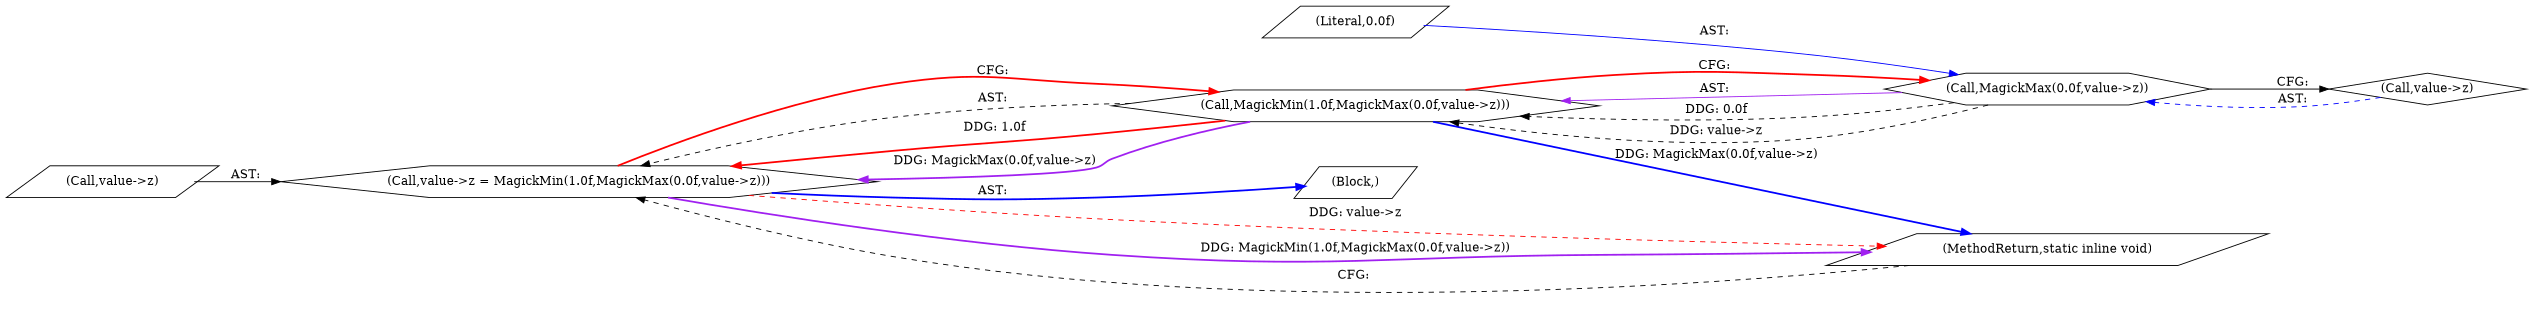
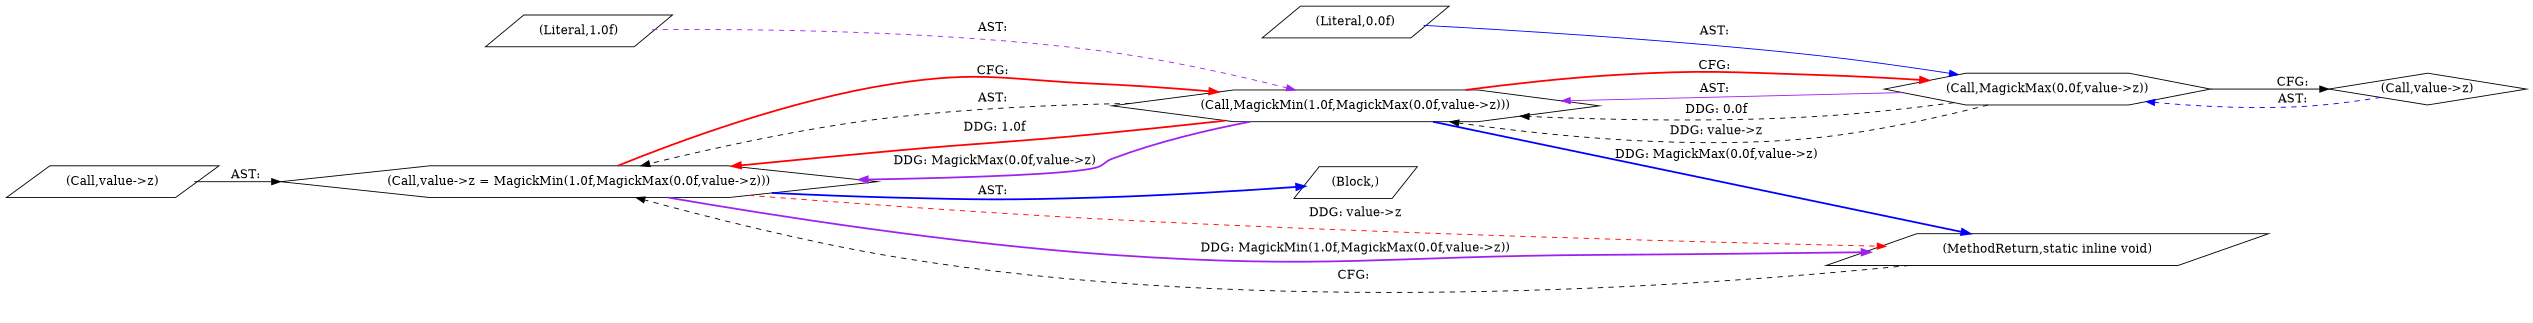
none -> (579, 31)
